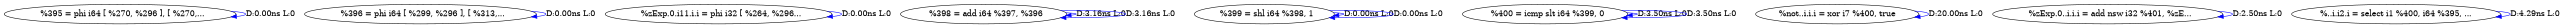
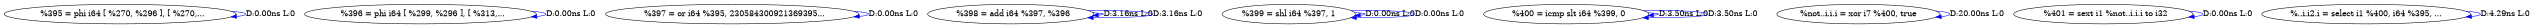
(719, 14) -> none
none -> (732, 14)
(1264, 14) -> (1289, 14)
none -> (2103, 14)
(2108, 14) -> none
